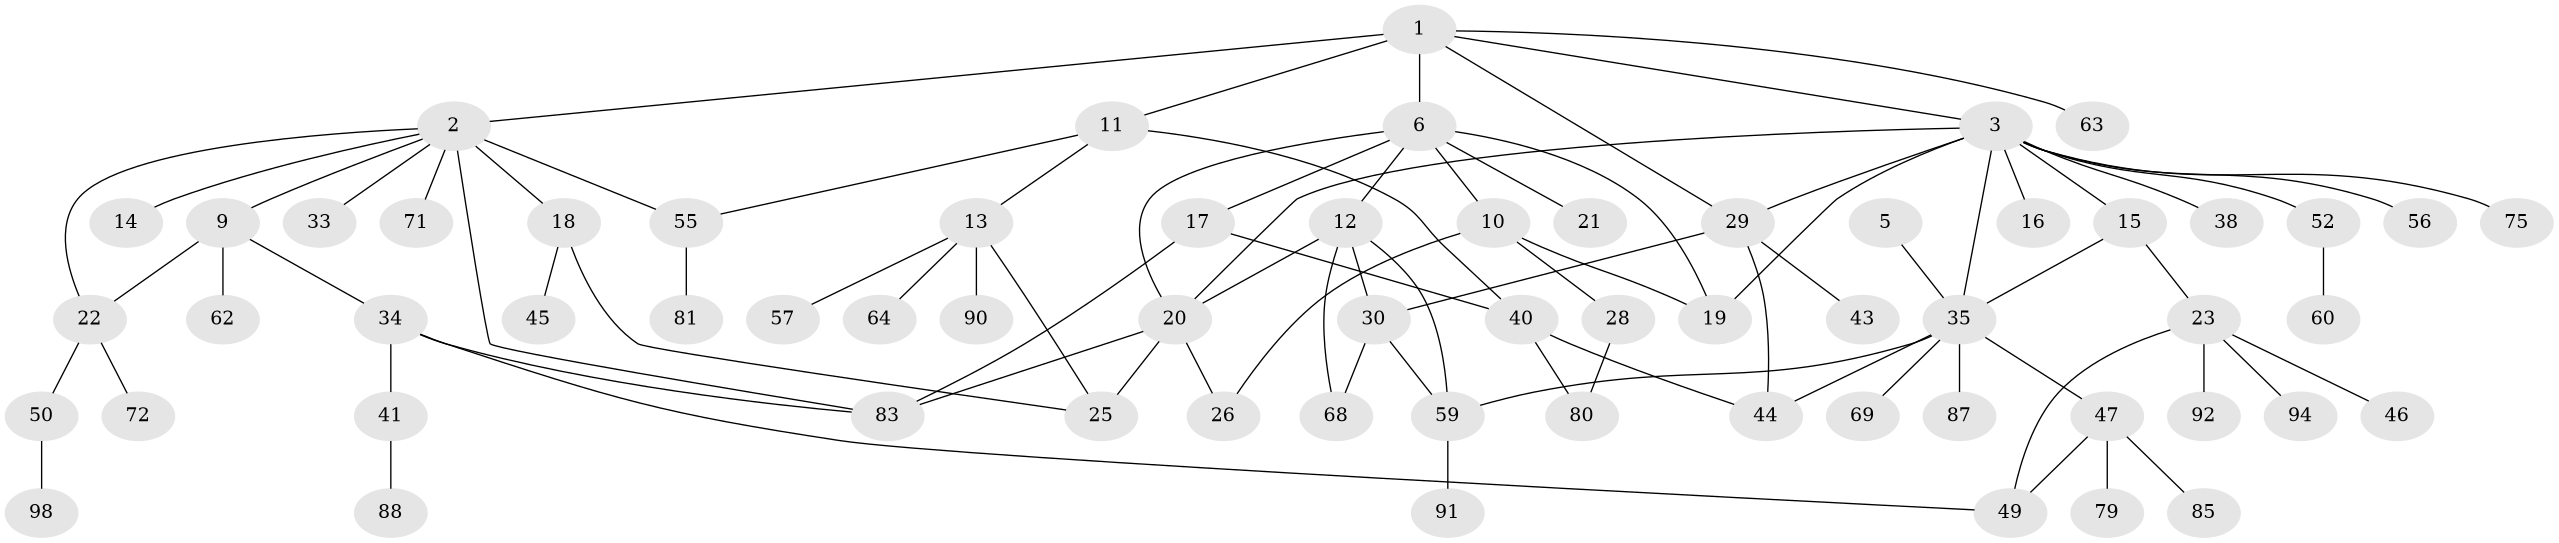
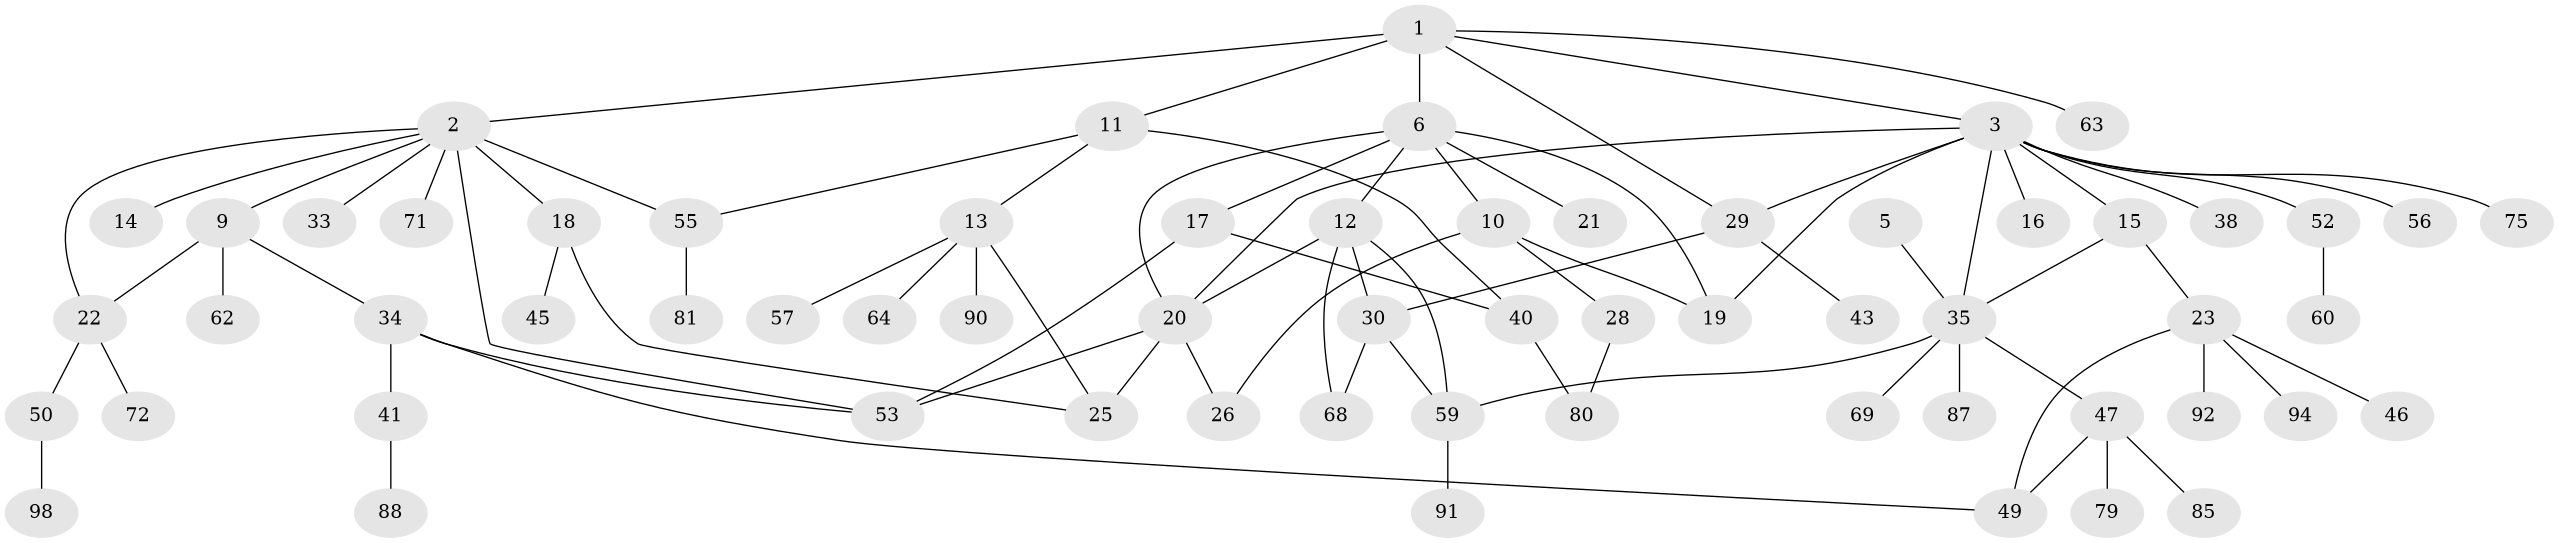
(888, 416) -> (888, 416)
(1766, 416) -> none
